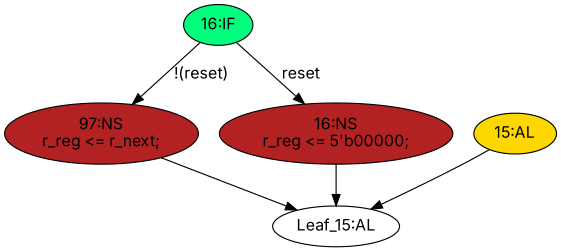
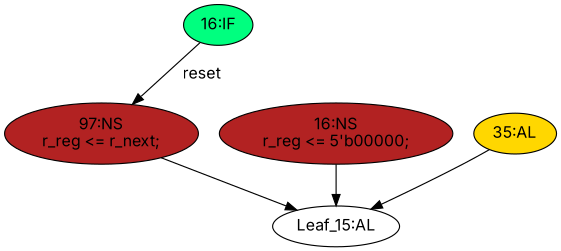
(266, 69) -> none
(202, 74) -> (202, 74)
(515, 134) -> (515, 134)
